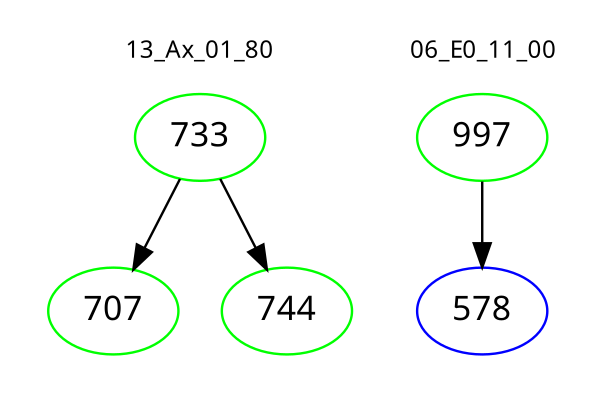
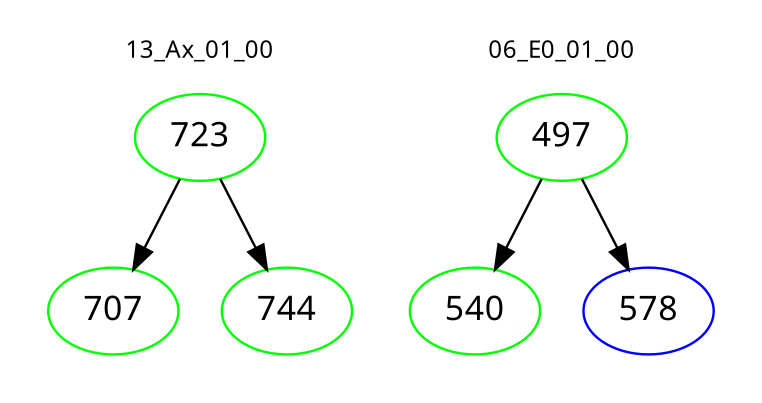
(200, 52) -> (200, 52)
(483, 52) -> (562, 52)
(200, 137) -> (200, 137)
(482, 137) -> (562, 137)
none -> (475, 311)
